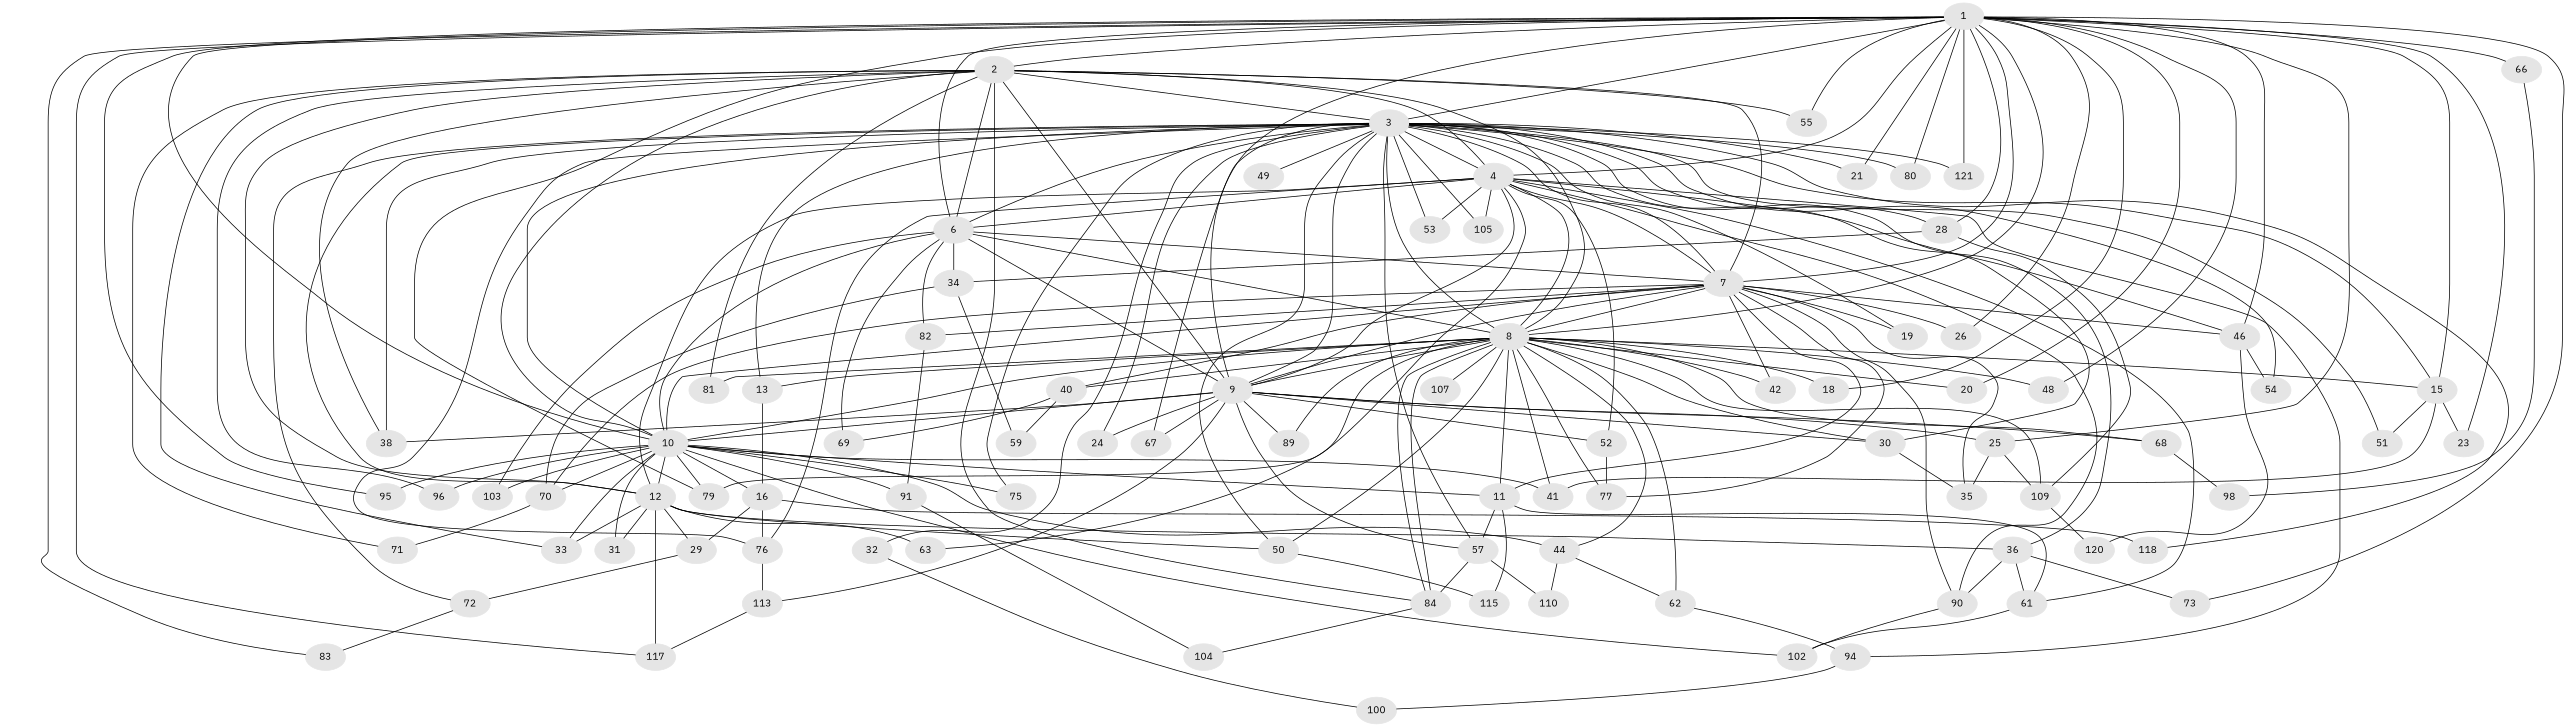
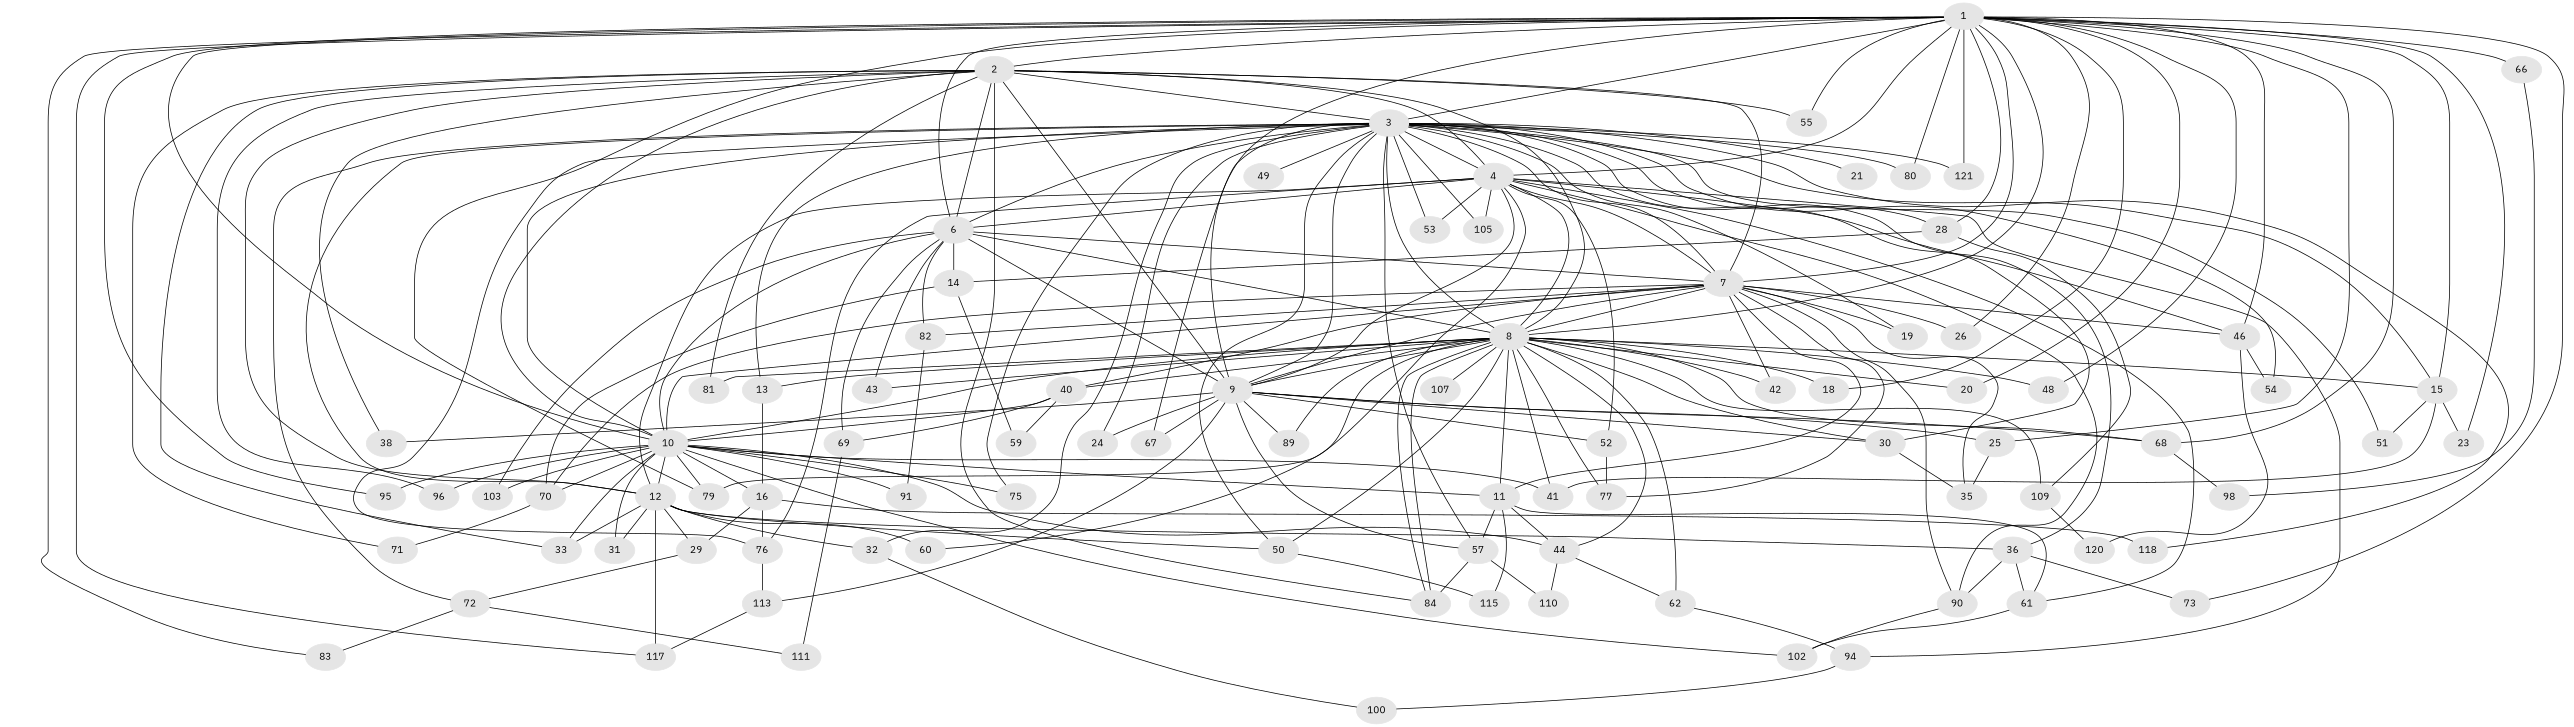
(1911, 96) -> (2393, 128)
(730, 141) -> none
(954, 283) -> (954, 283)
none -> (872, 390)
(937, 418) -> (870, 424)
(2018, 470) -> none
none -> (1530, 524)
none -> (756, 530)
(926, 550) -> (926, 550)
none -> (801, 657)
(1204, 657) -> none
